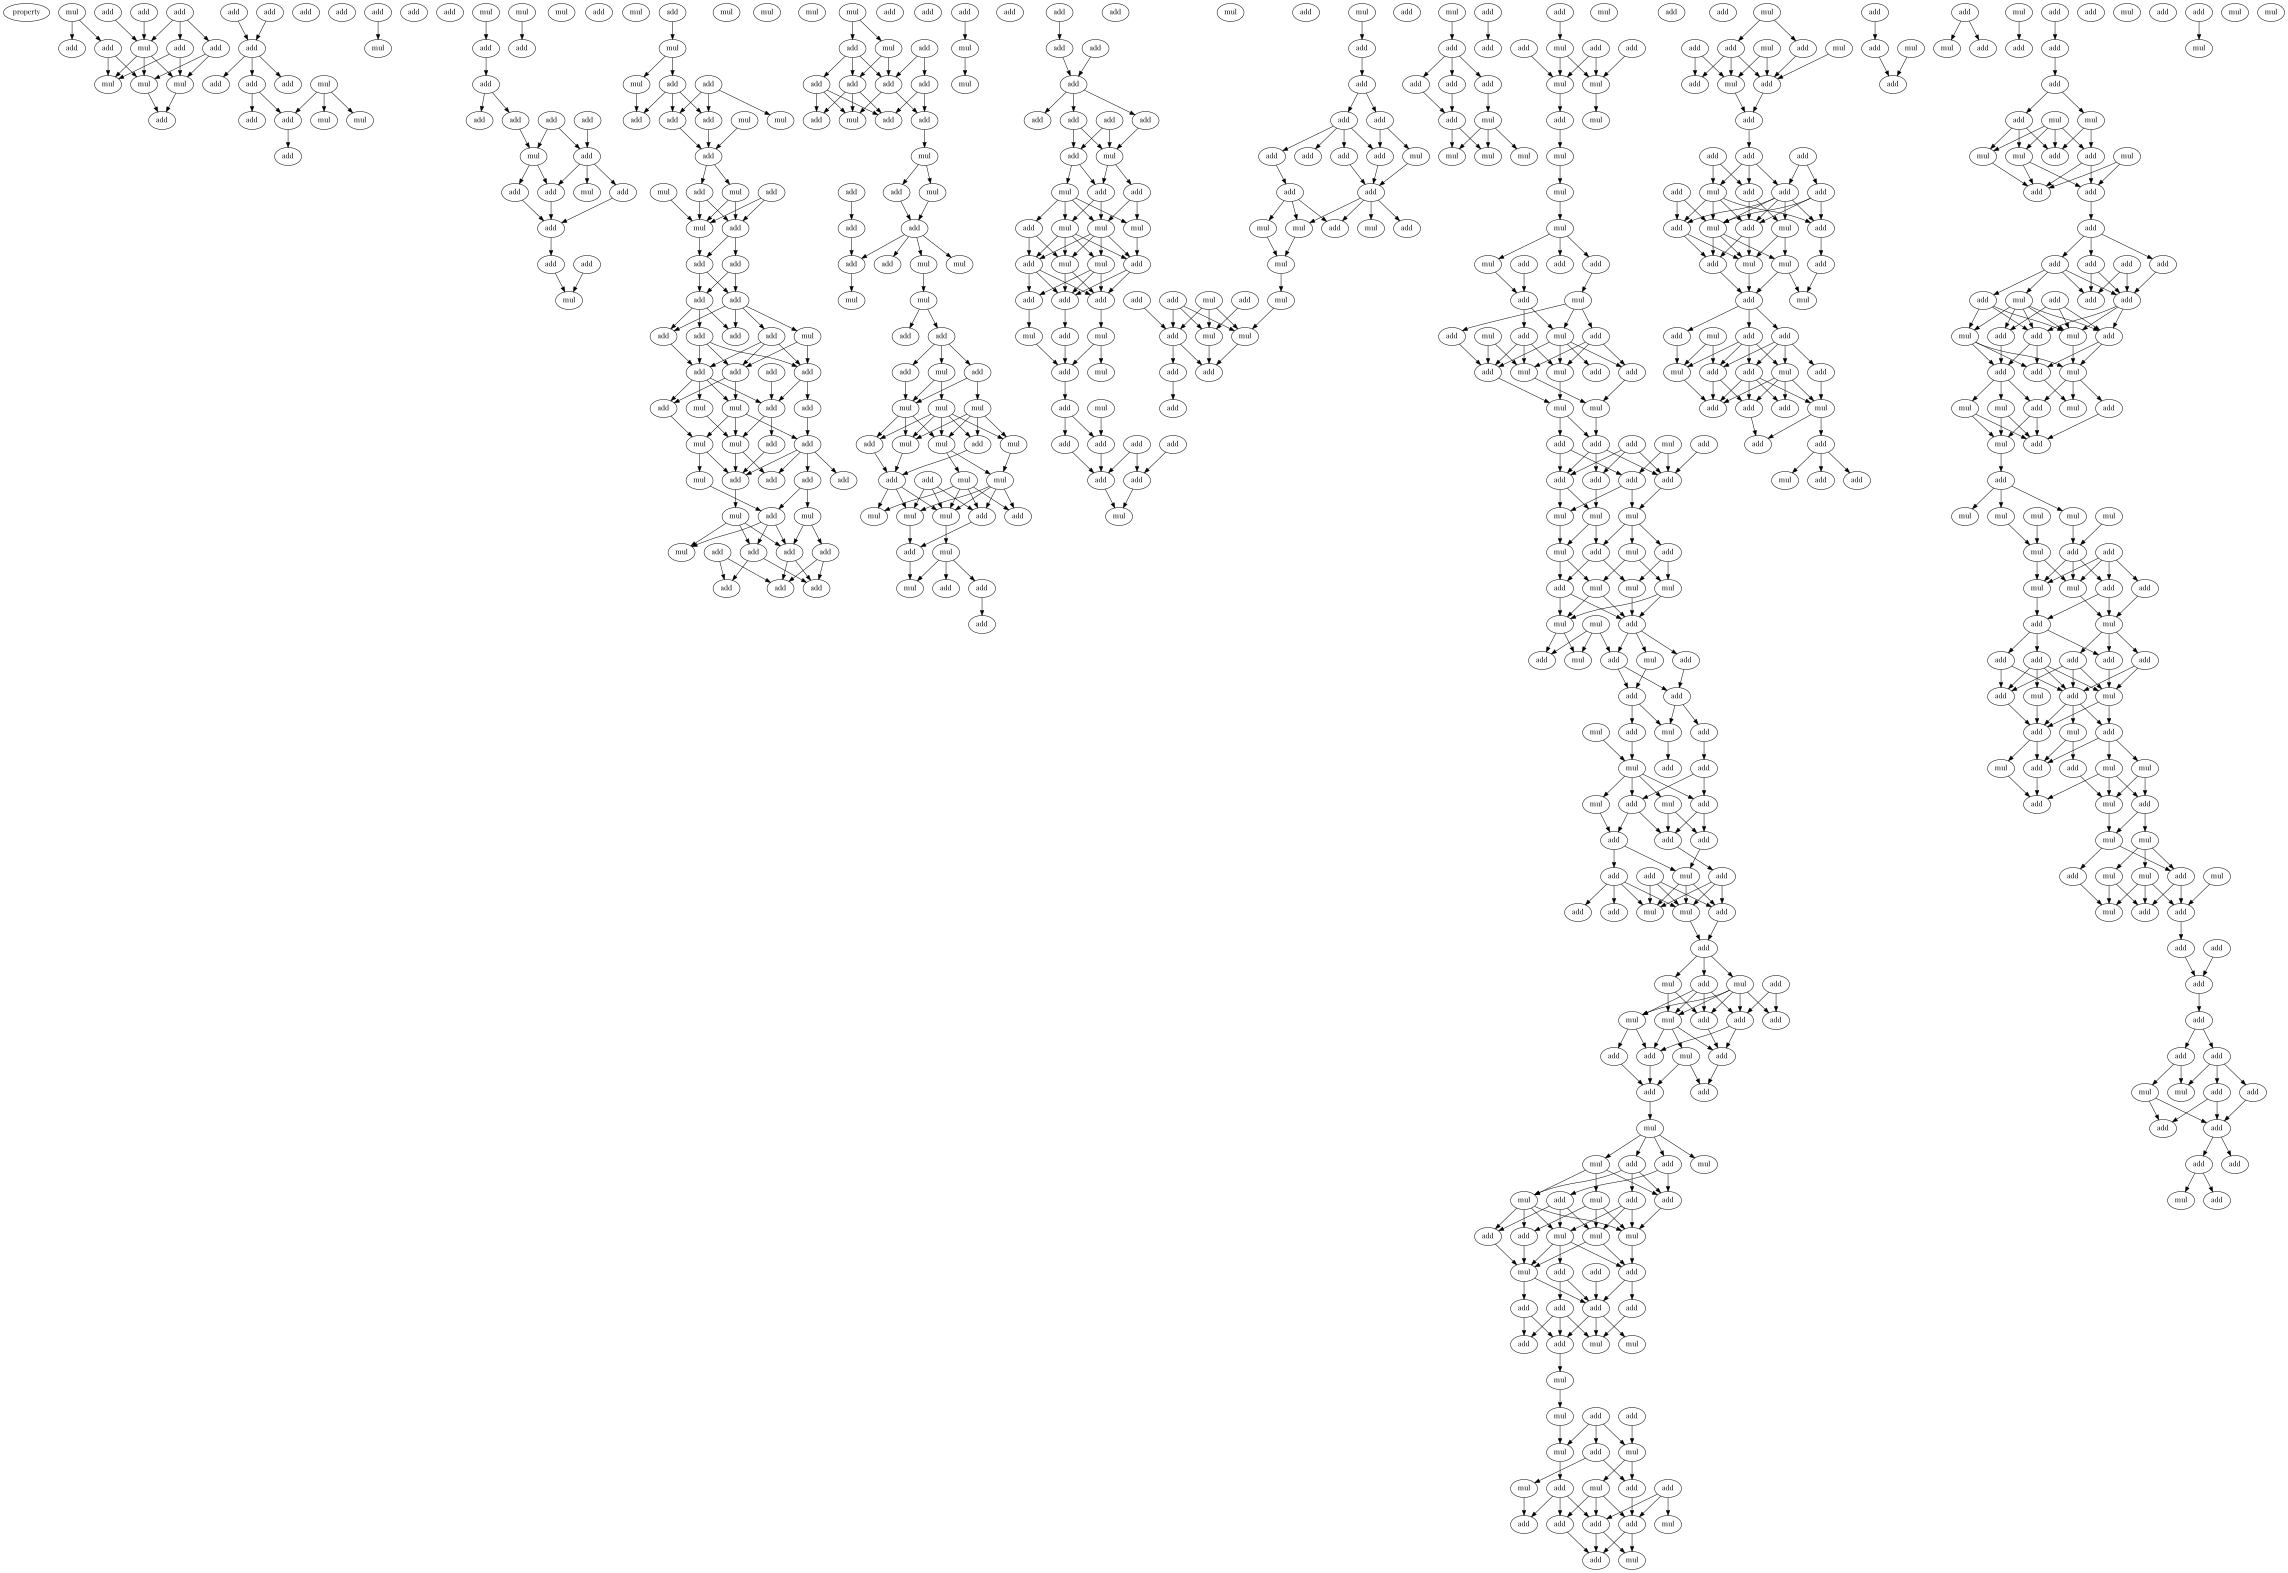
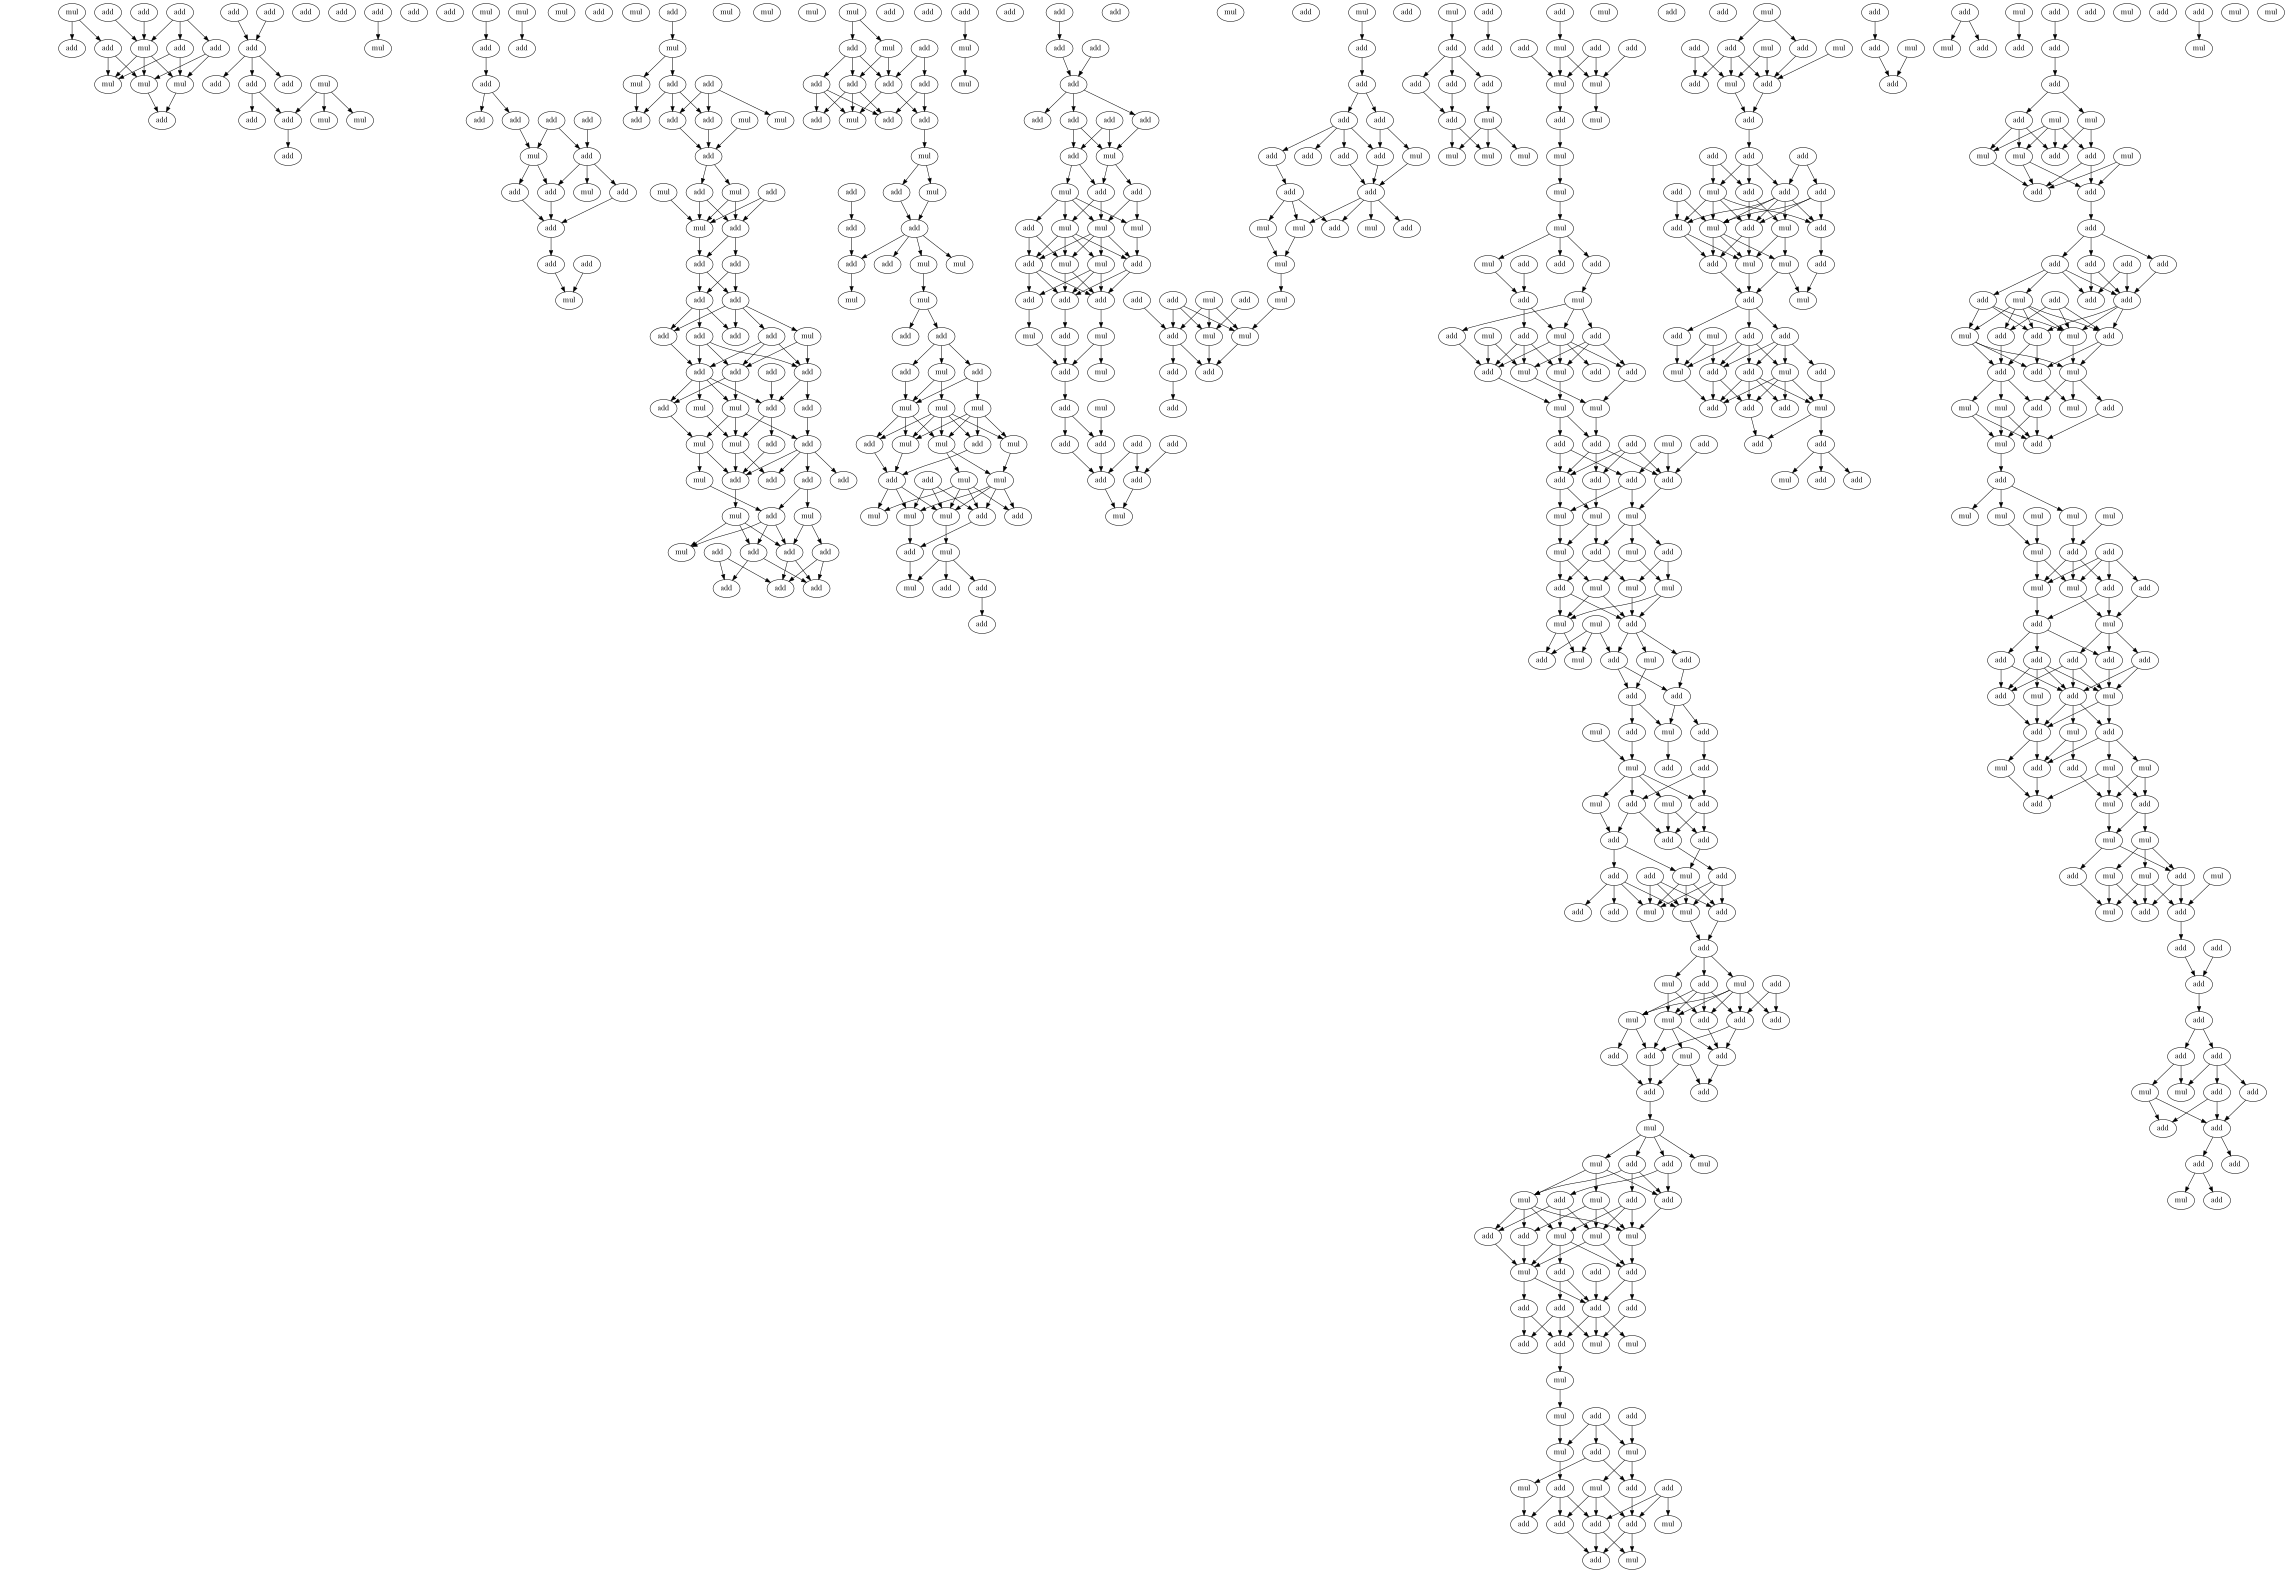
(27, 12) -> none
